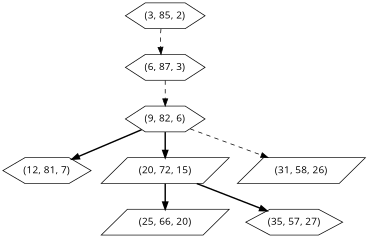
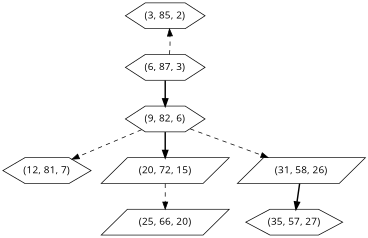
(160, 38) -> (170, 45)
(165, 90) -> (165, 90)
(110, 143) -> (110, 143)
(165, 193) -> (165, 193)
(228, 196) -> (298, 193)
